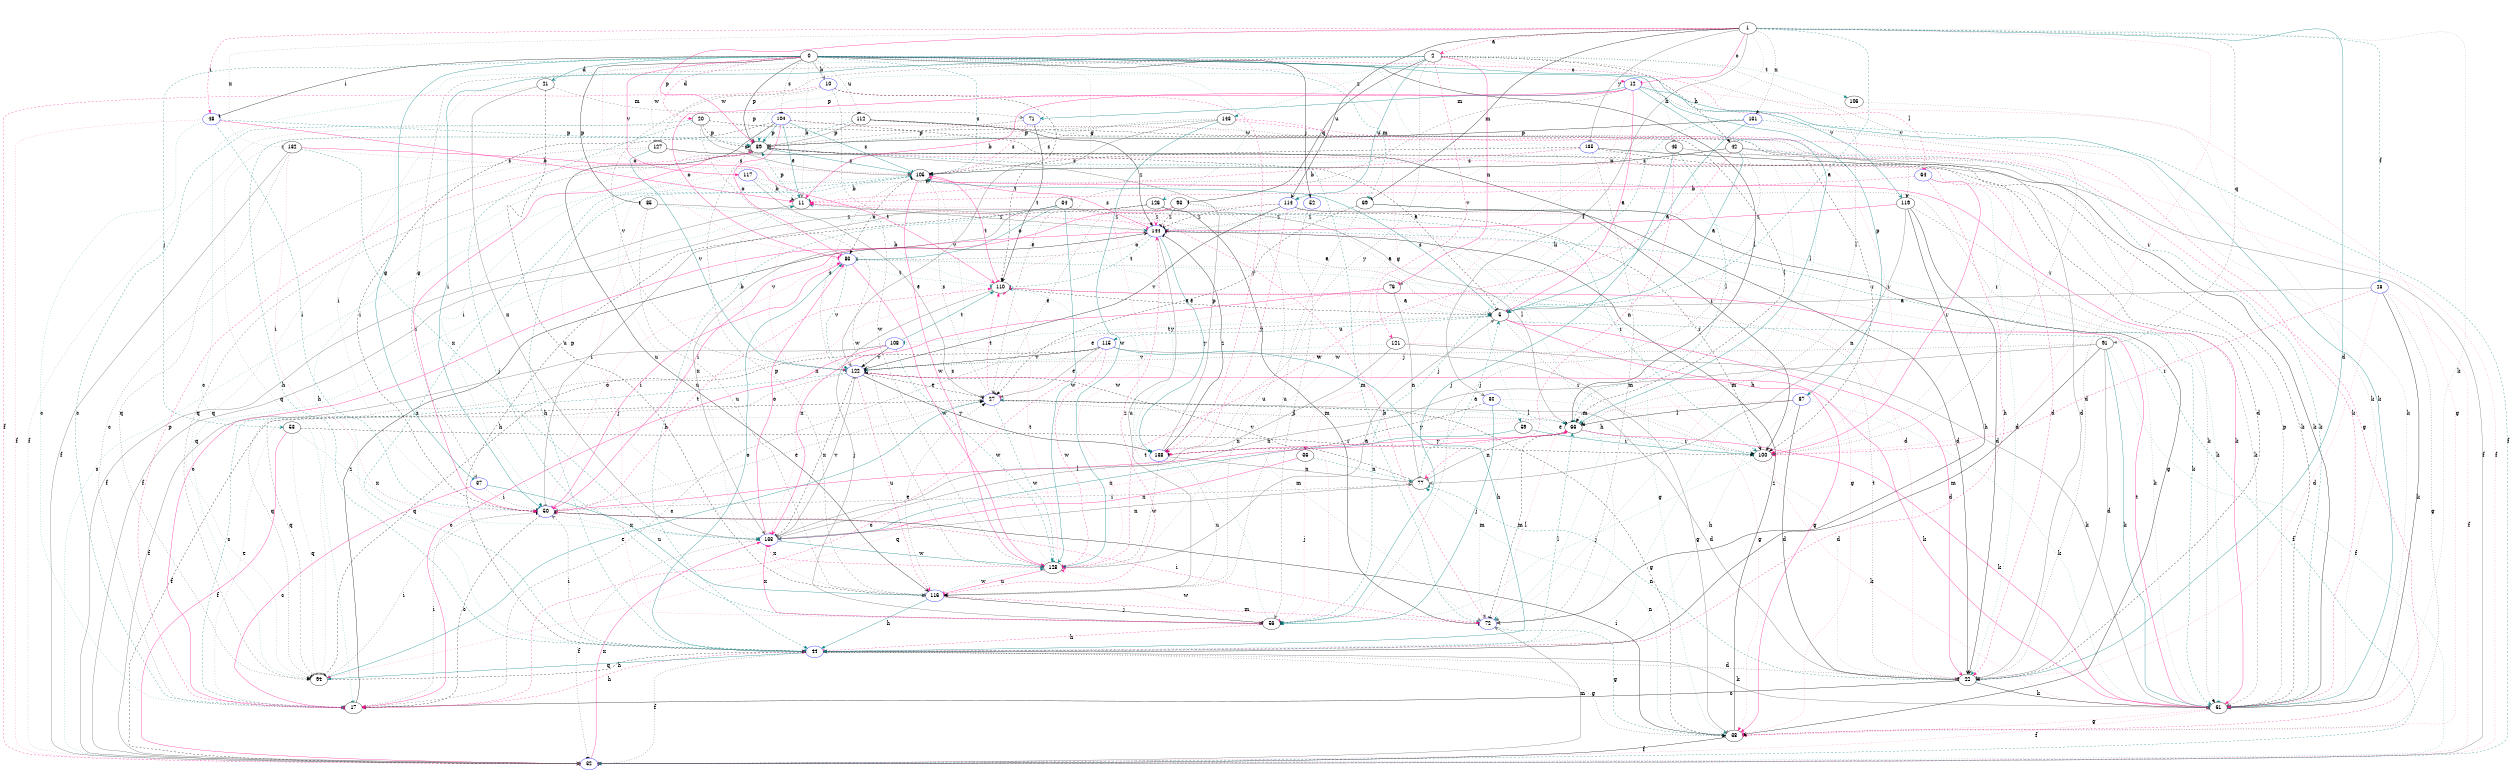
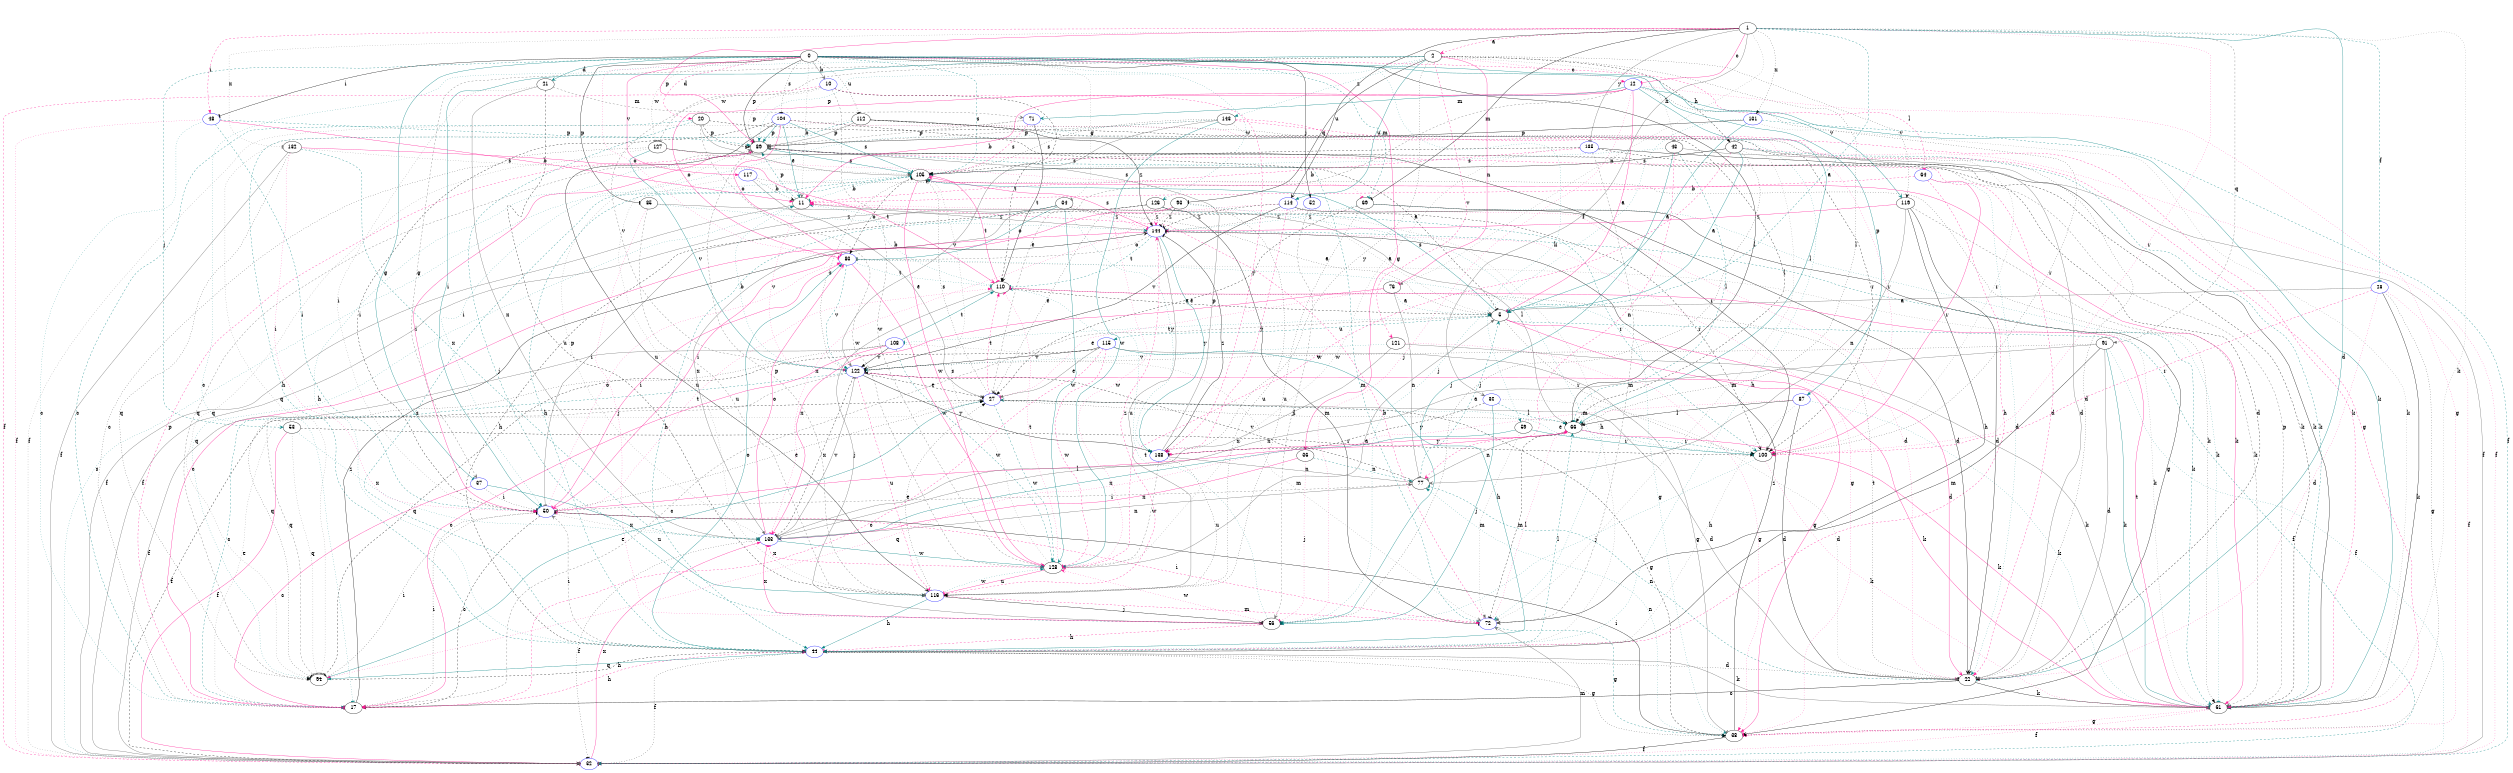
(1224, 66) -> (1224, 66)
(1854, 102) -> none
(763, 166) -> (1015, 175)
(1461, 338) -> (1461, 338)
(735, 361) -> (735, 361)
